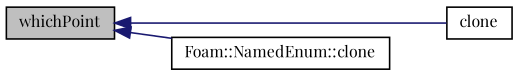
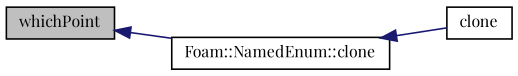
(289, 23) -> (422, 32)
